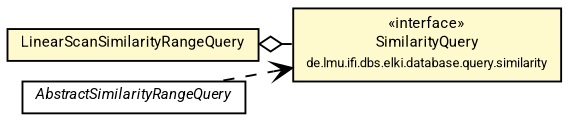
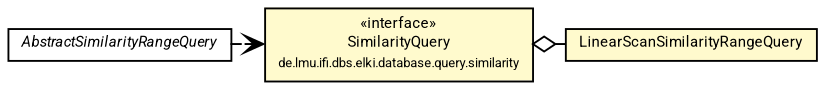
(287, 44) -> (560, 44)
